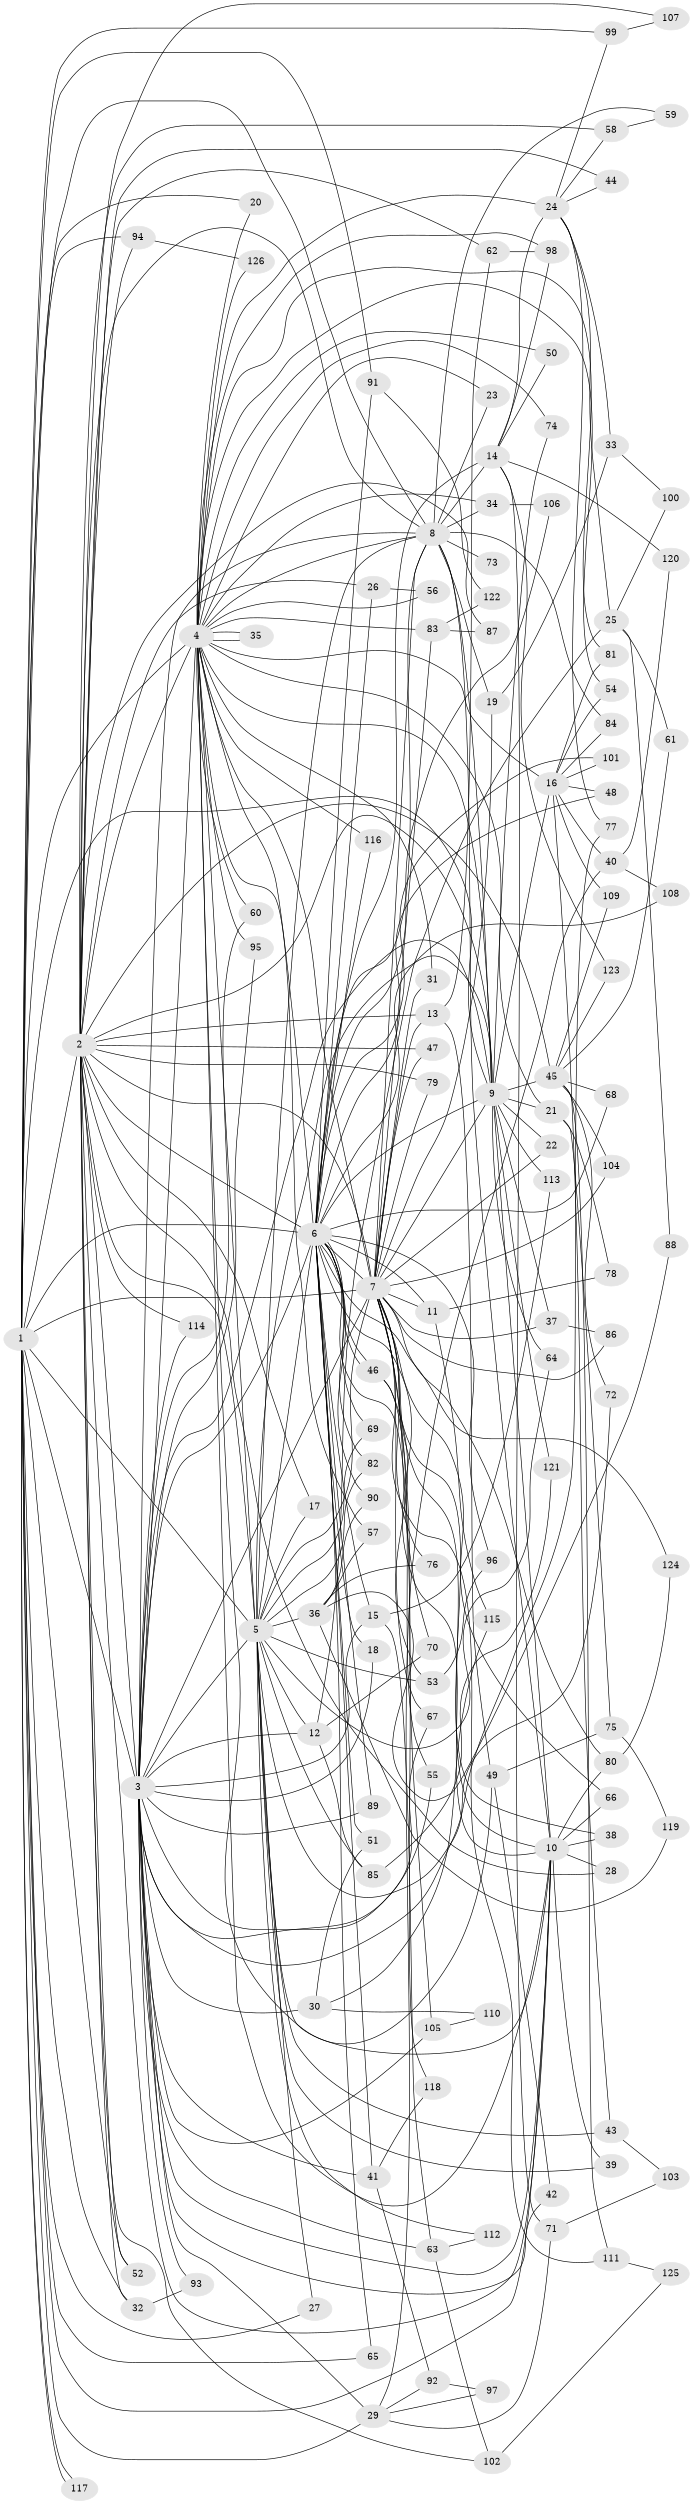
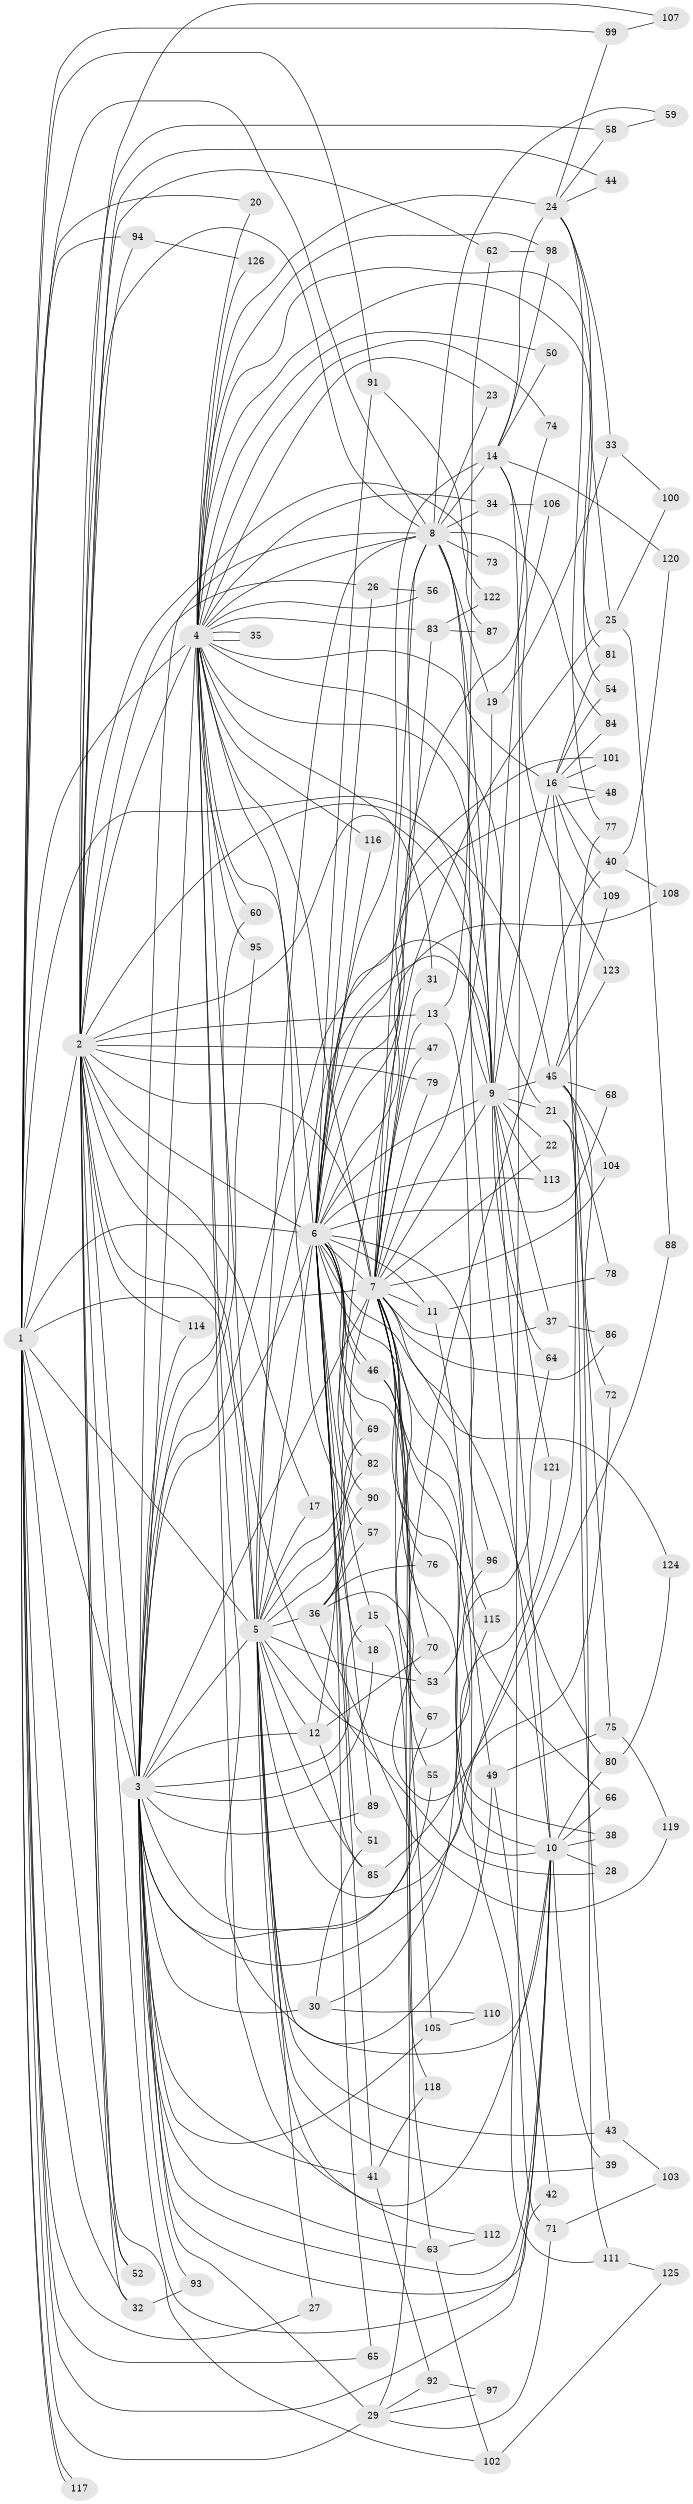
(671, 740) -> none
(508, 1426) -> (424, 1183)
